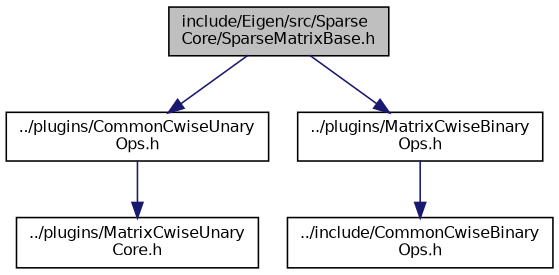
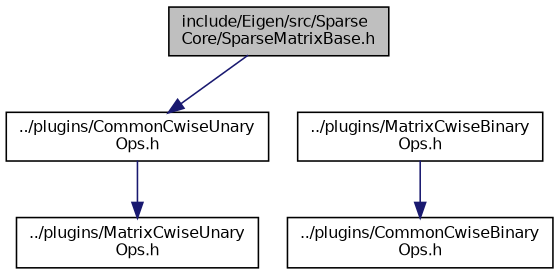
(343, 79) -> none
(137, 243) -> (137, 243)
(420, 243) -> (420, 243)
